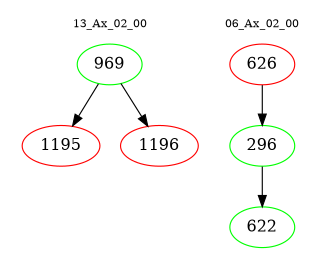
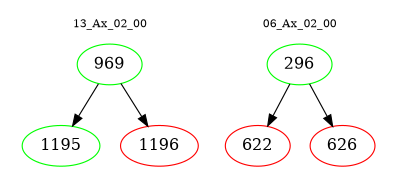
(262, 100) -> (318, 100)
(61, 146) -> (61, 146)
(262, 227) -> (258, 146)
